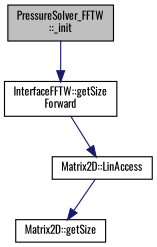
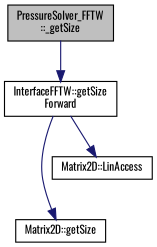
(61, 23) -> (61, 23)
(85, 195) -> (42, 163)
